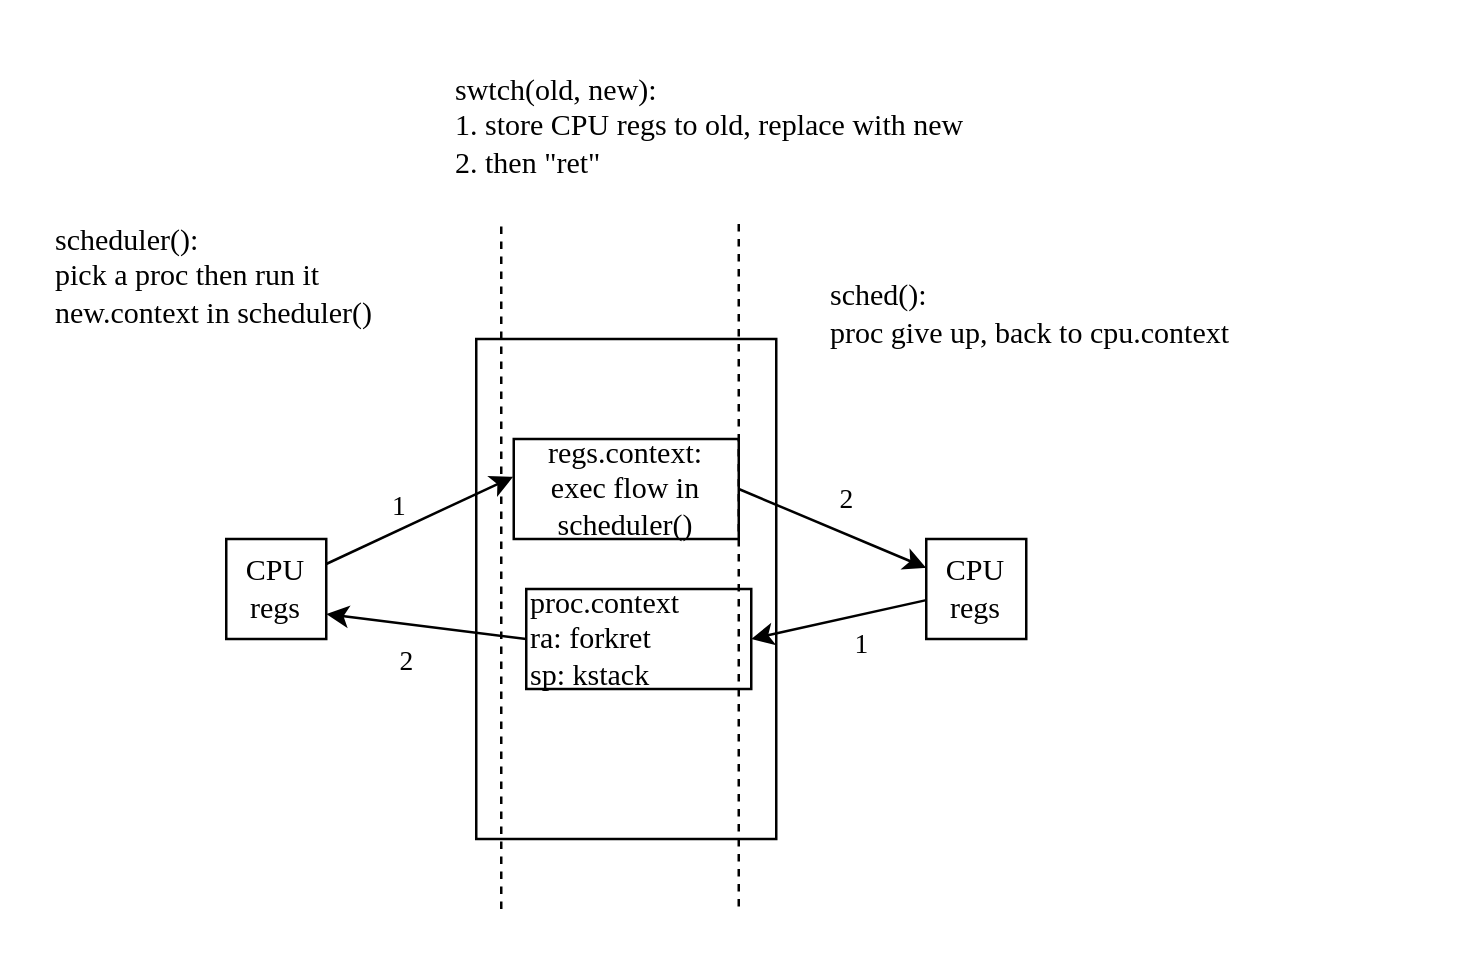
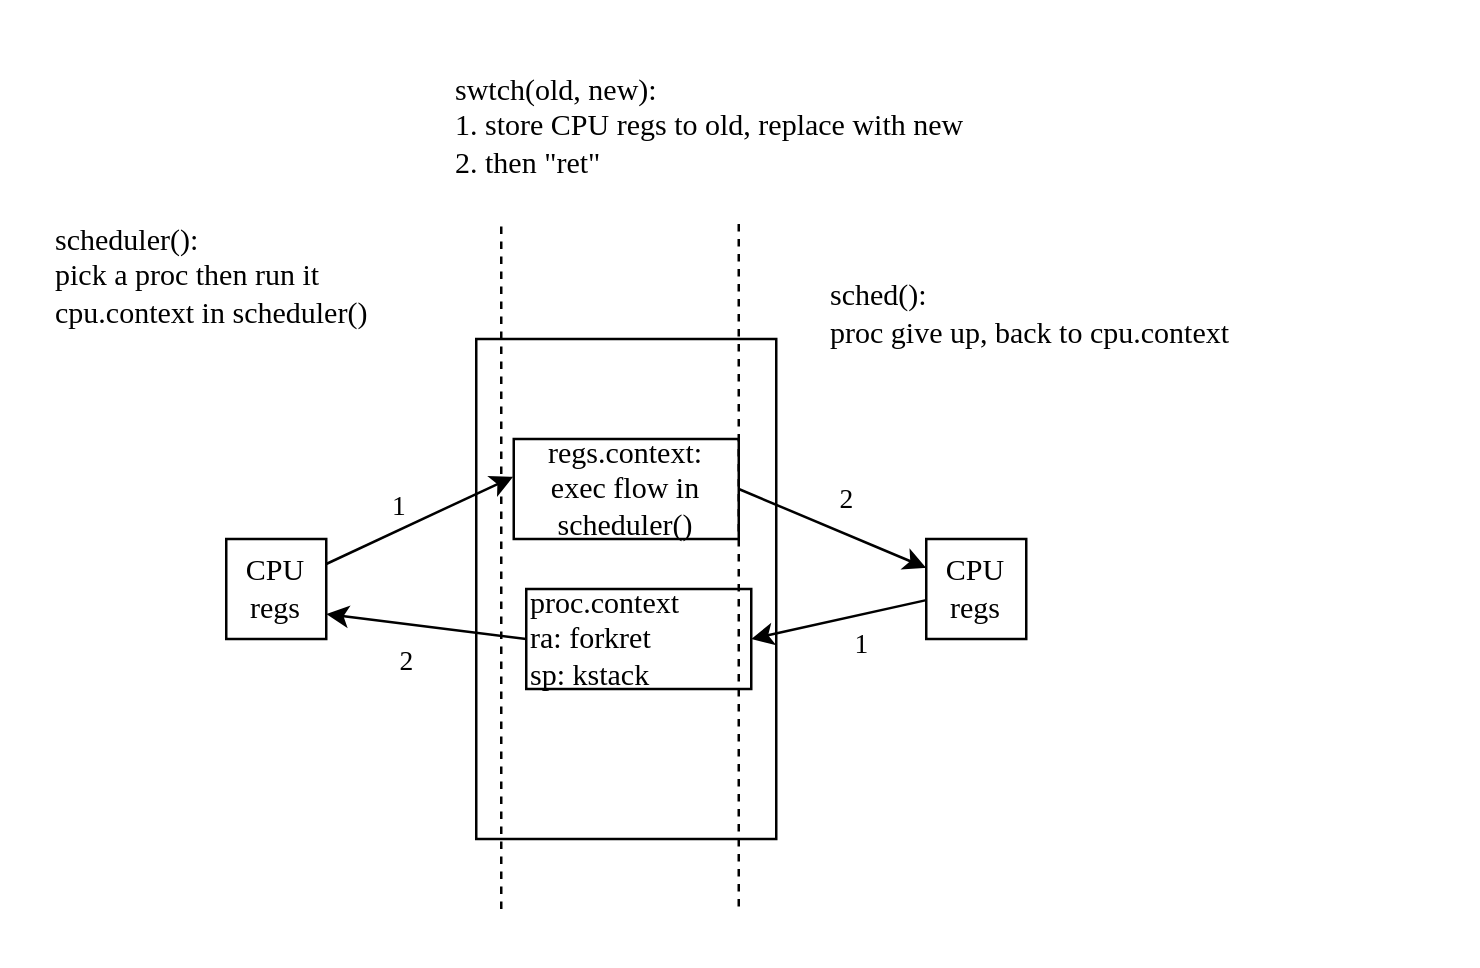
(255, 276) -> (255, 276)
